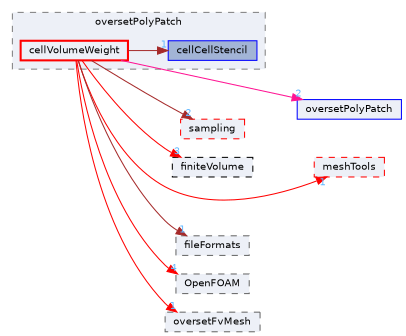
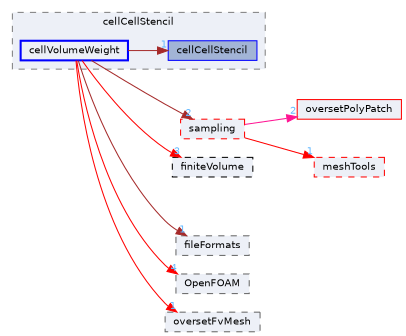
(139, 22) -> (139, 22)
(74, 51) -> (74, 51)
(207, 79) -> (266, 121)
(349, 109) -> (349, 109)
(165, 187) -> (274, 146)
